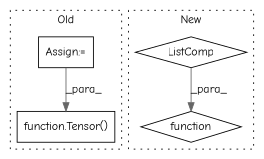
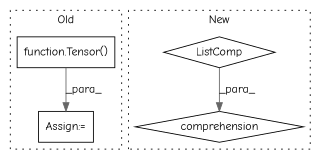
(66, 85) -> (66, 85)
(191, 127) -> (219, 127)
